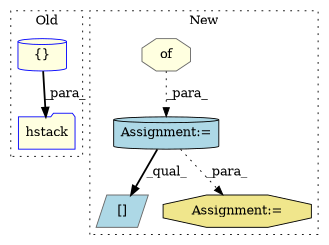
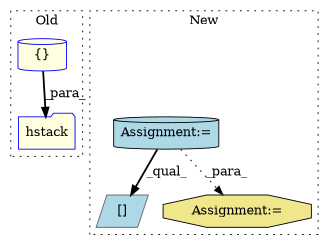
(166, 55) -> none
